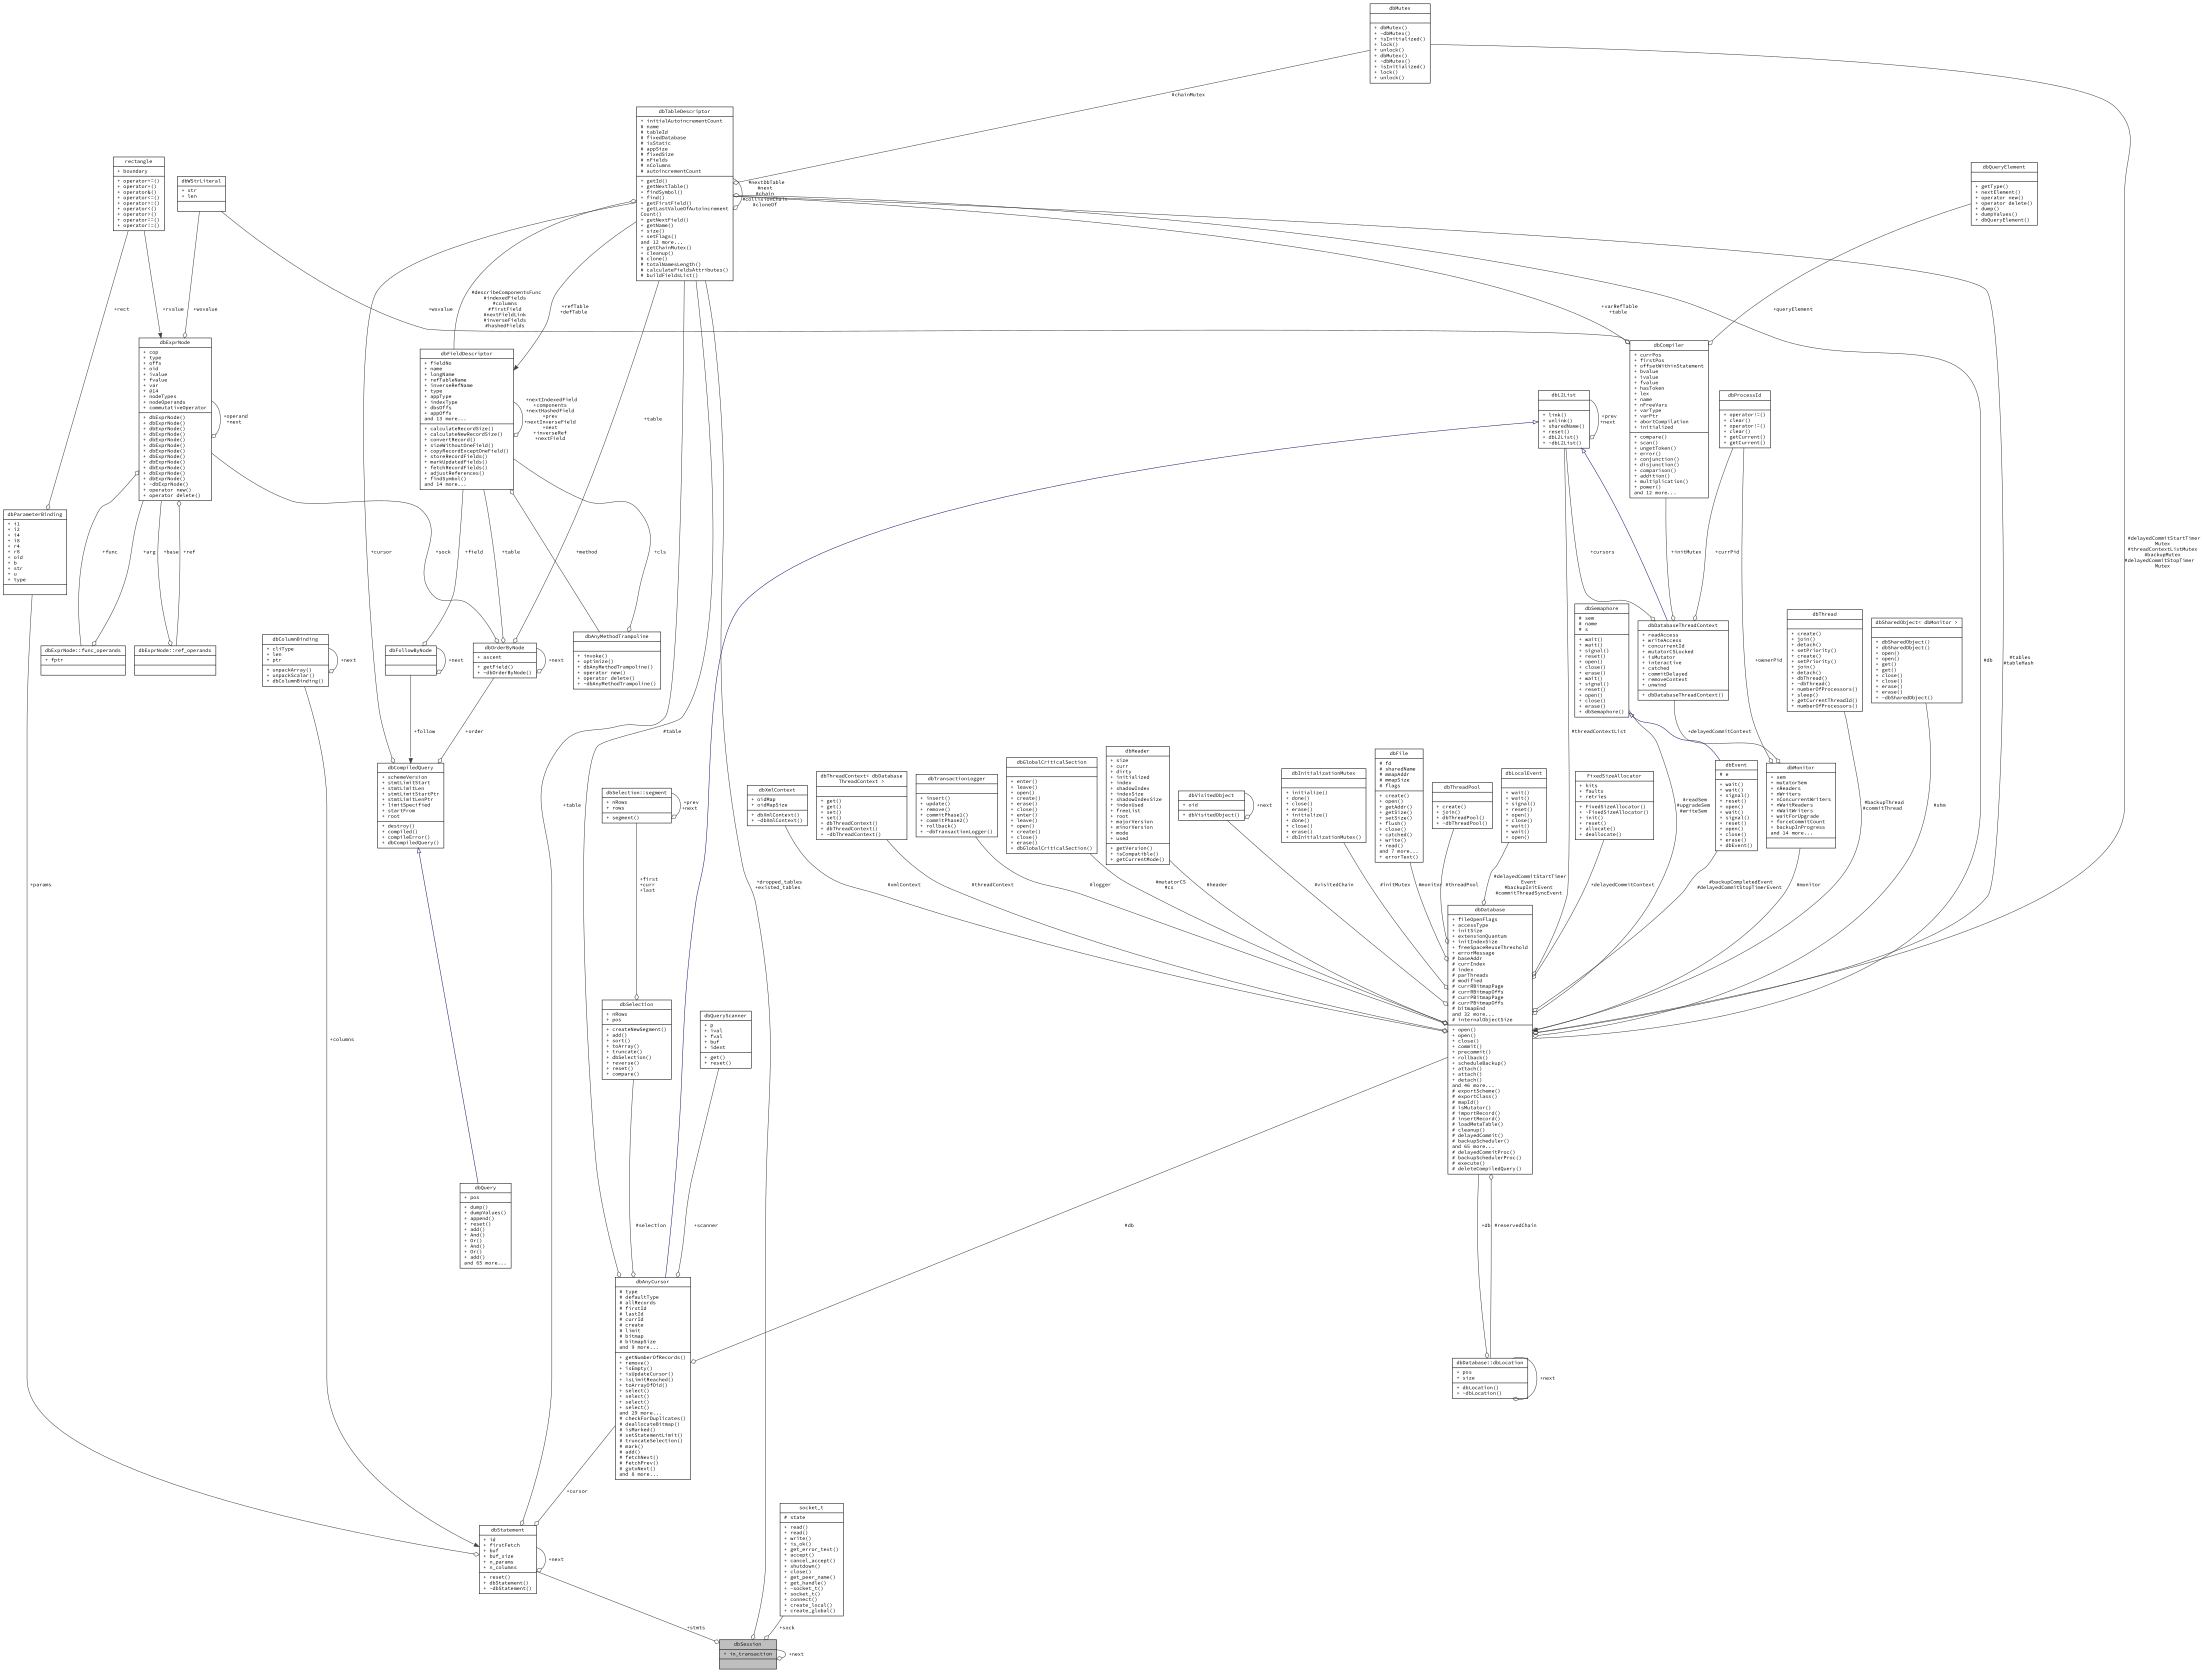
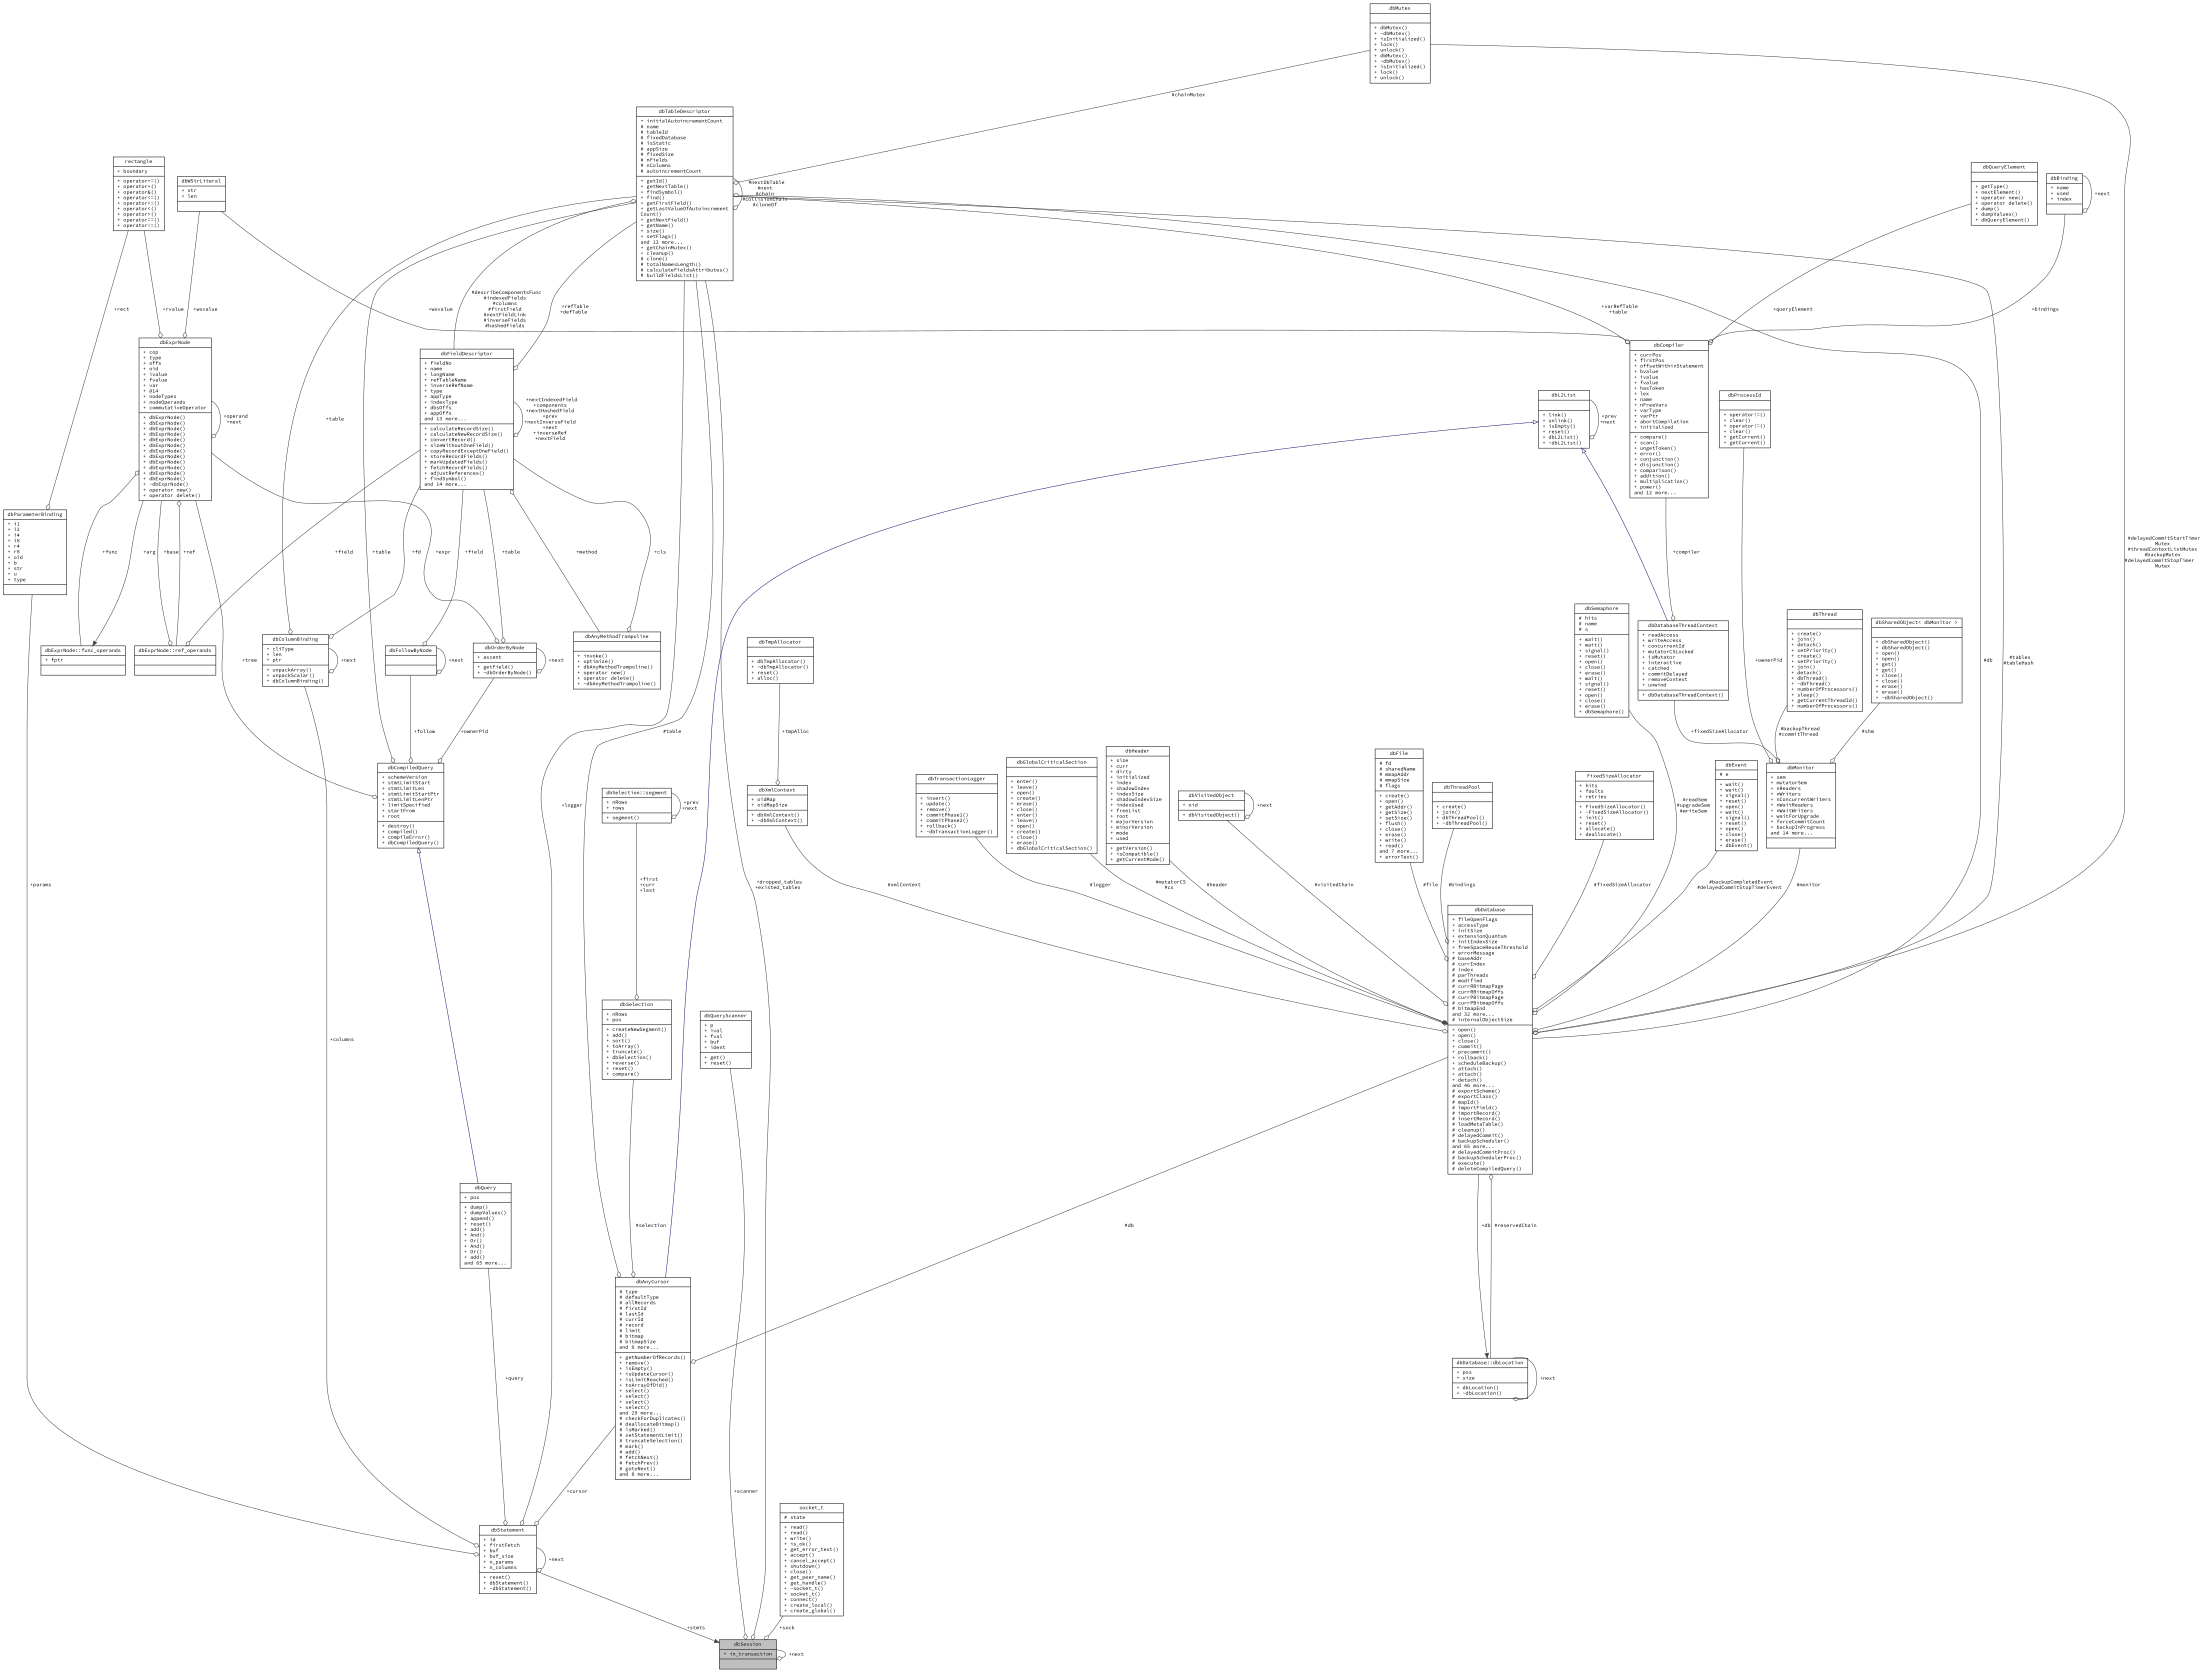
none -> (2064, 194)
(152, 281) -> (152, 281)
(564, 283) -> (564, 283)
(1564, 426) -> (1559, 426)
(597, 463) -> (341, 315)
(1708, 530) -> none
none -> (299, 538)
(380, 552) -> (380, 552)
(442, 552) -> (442, 552)
(1685, 552) -> (1685, 552)
(1577, 557) -> none
(127, 573) -> (127, 573)
none -> (402, 576)
(1587, 618) -> (1588, 618)
none -> (780, 661)
none -> (224, 687)
(1569, 713) -> none
(411, 716) -> (411, 716)
(473, 732) -> (473, 732)
(1718, 732) -> (1718, 732)
(1678, 738) -> none
(571, 806) -> (571, 806)
(862, 806) -> none
(1324, 806) -> none
(1524, 806) -> none
(1396, 835) -> (1393, 835)
(1429, 885) -> (1429, 885)
(1461, 885) -> (1461, 885)
(1621, 885) -> (1621, 885)
(1776, 932) -> (1776, 730)
(1814, 949) -> (1857, 730)
(1298, 953) -> (1298, 953)
(1694, 970) -> (1694, 970)
(1472, 1108) -> (1475, 1108)
(327, 1147) -> (327, 1147)
(694, 1169) -> (736, 1351)
(1478, 1263) -> (1478, 1263)
(632, 1325) -> (632, 1325)
none -> (497, 1394)
(625, 1606) -> (625, 1606)
